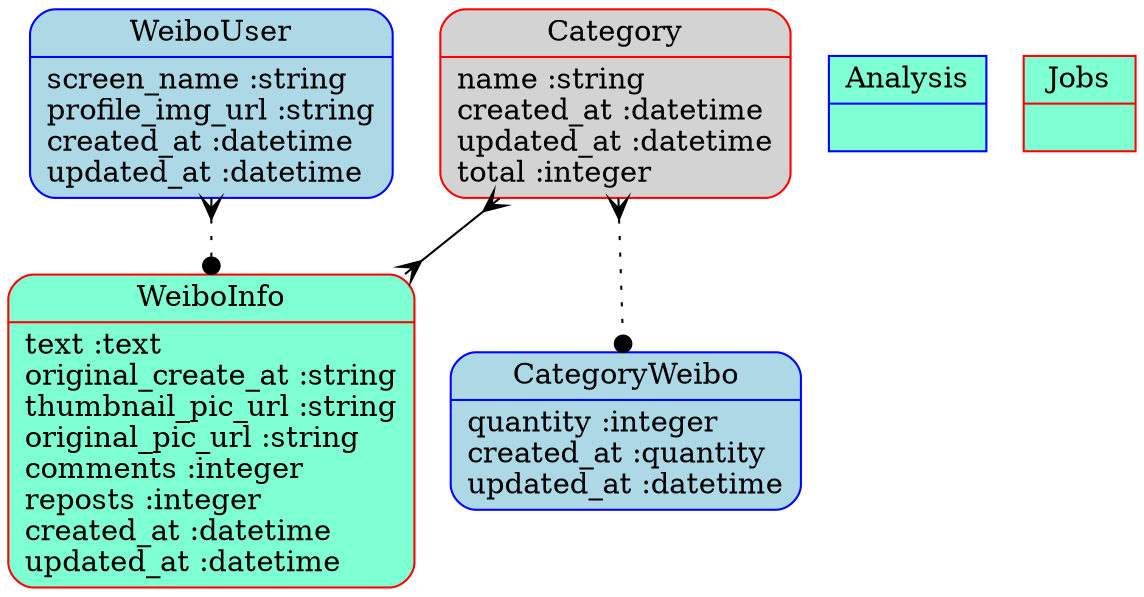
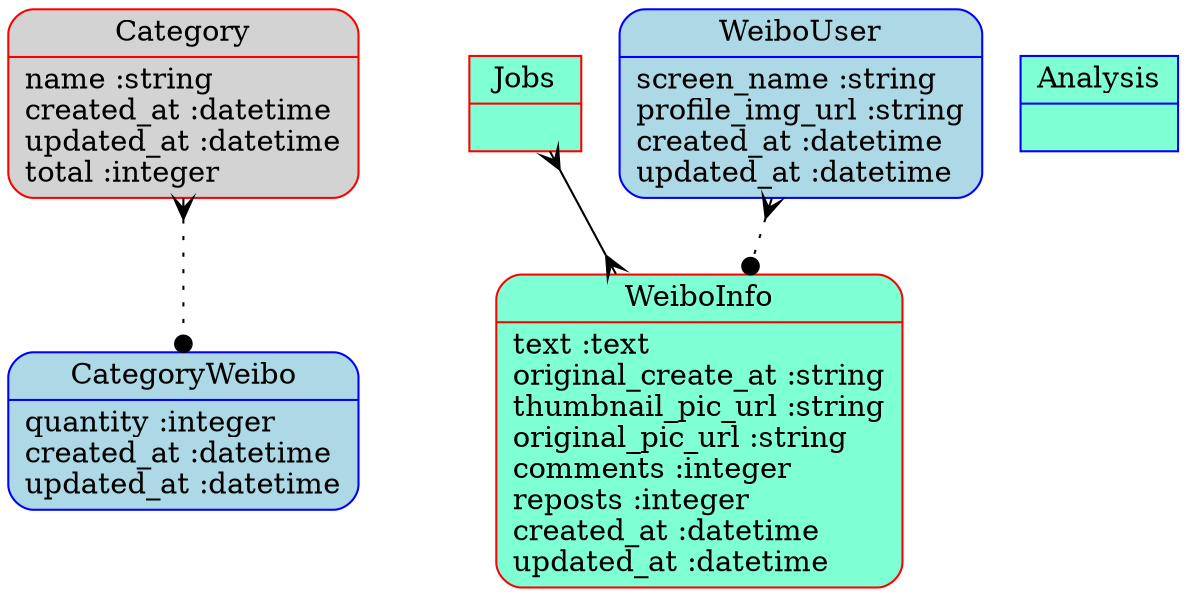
(452, 236) -> (583, 212)
(618, 454) -> (178, 454)
